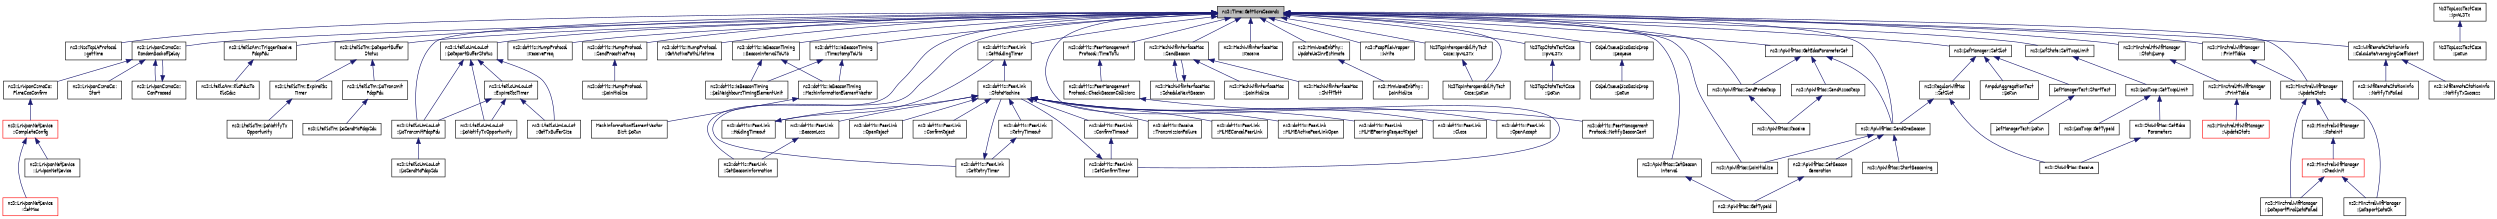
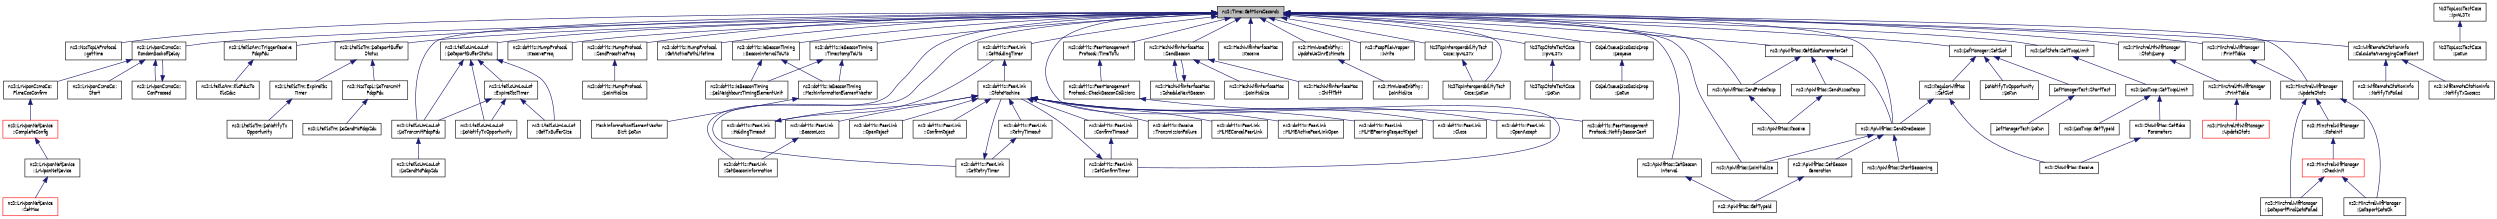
(375, 90) -> (375, 90)
(2009, 90) -> (2009, 90)
(18, 171) -> (40, 190)
